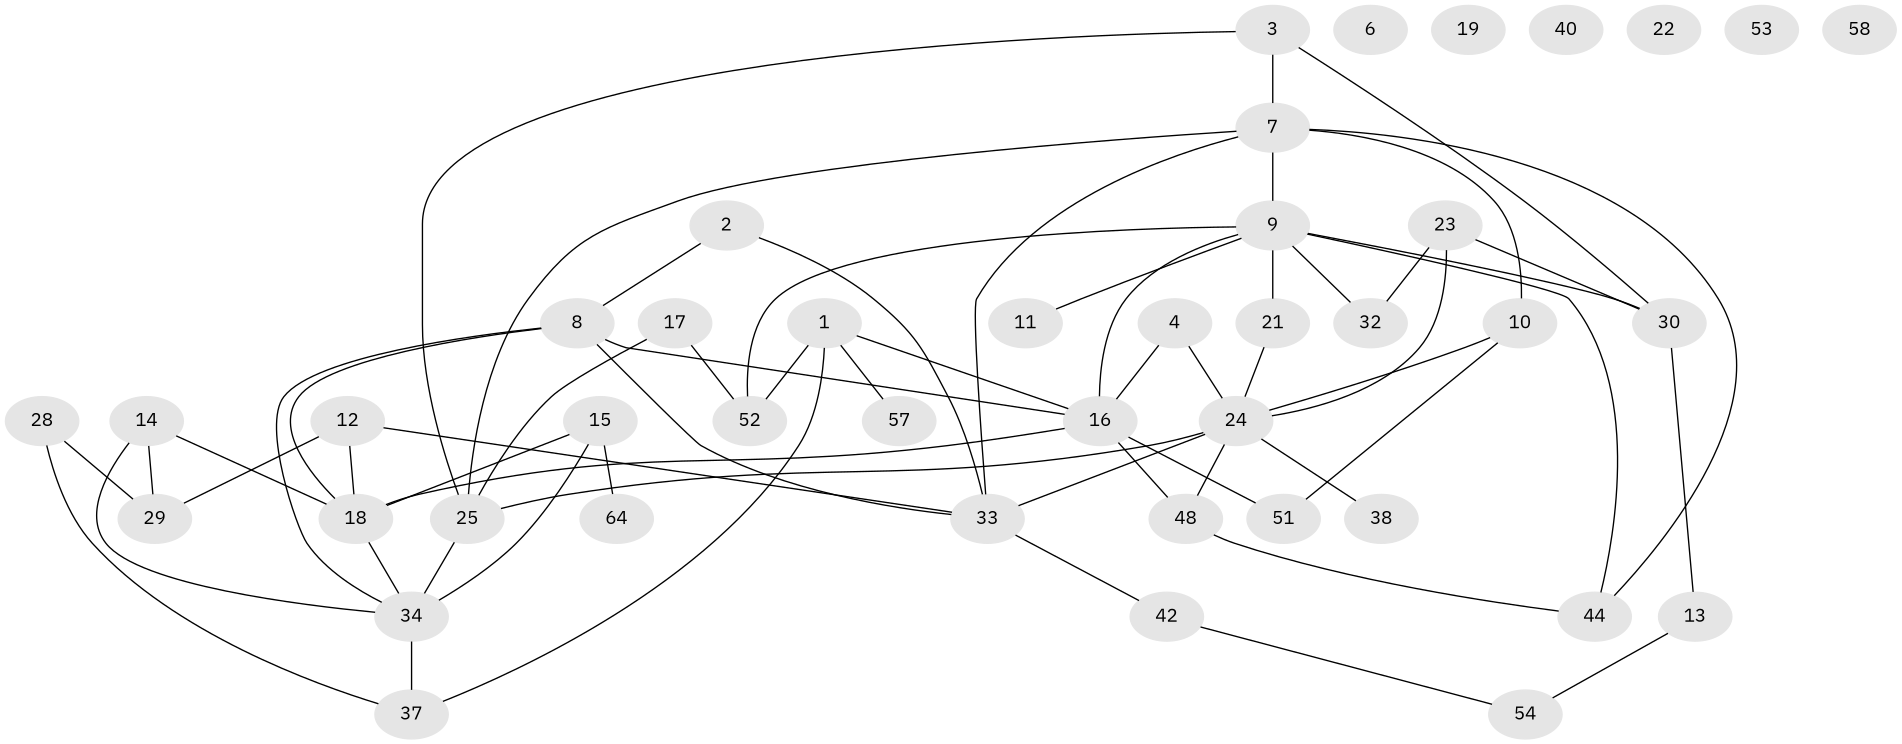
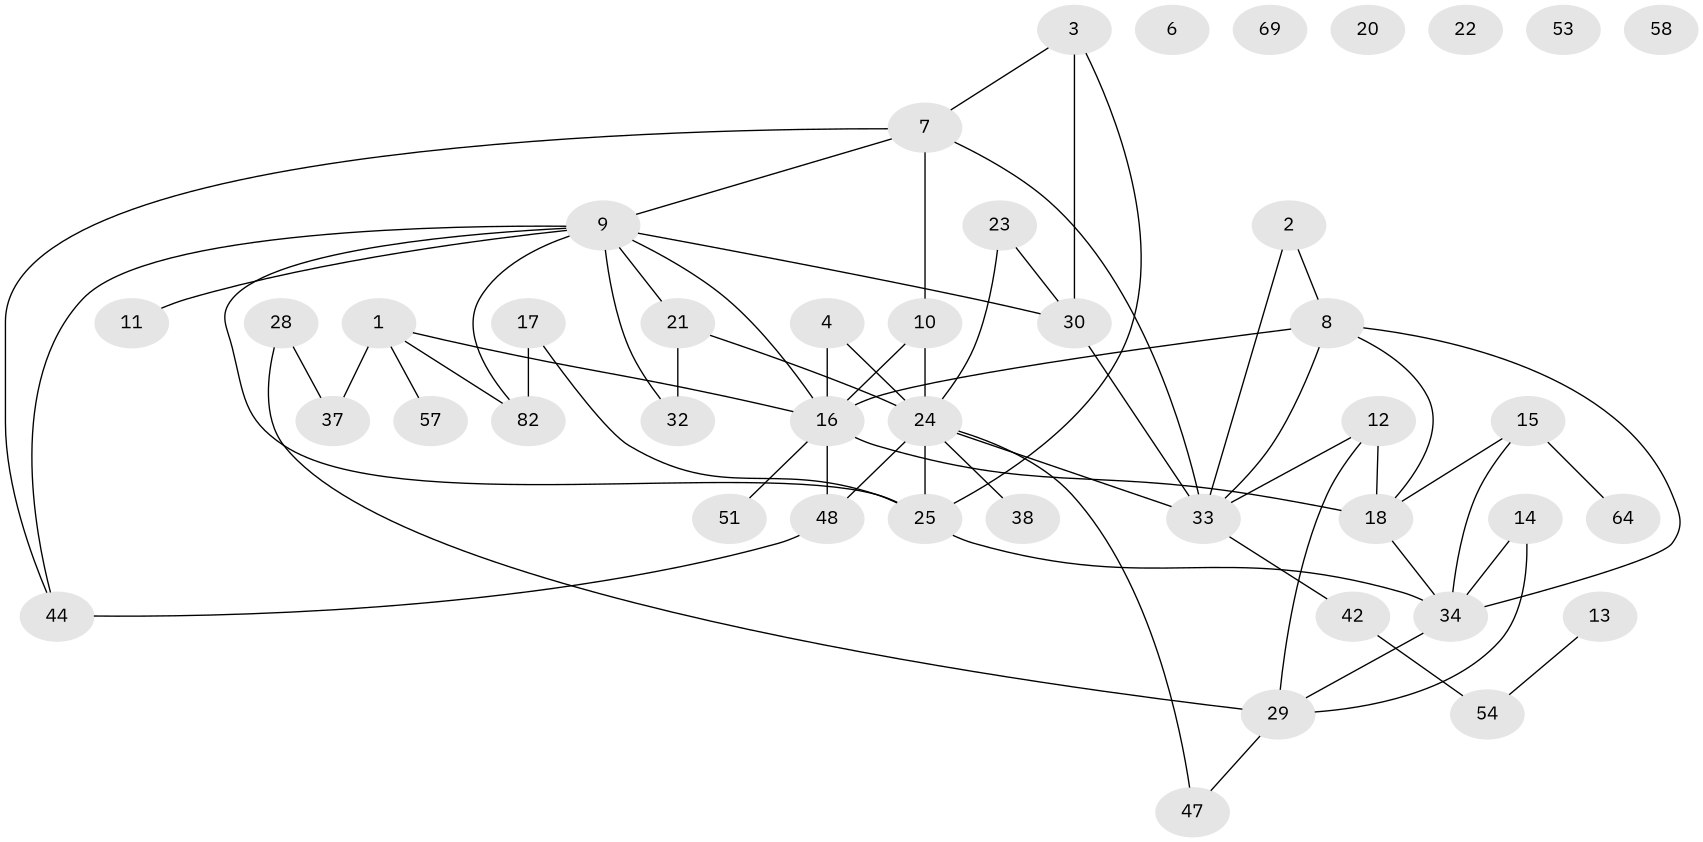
(1468, 30) -> (1270, 30)
(1566, 30) -> (1368, 30)
(763, 181) -> (334, 466)
(1408, 274) -> (678, 372)
(750, 421) -> (528, 421)
(1402, 421) -> (882, 366)
(240, 465) -> none
(1682, 470) -> (1139, 421)
(412, 666) -> (1365, 665)
none -> (1193, 812)
